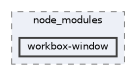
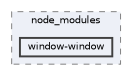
(68, 47) -> (66, 47)
